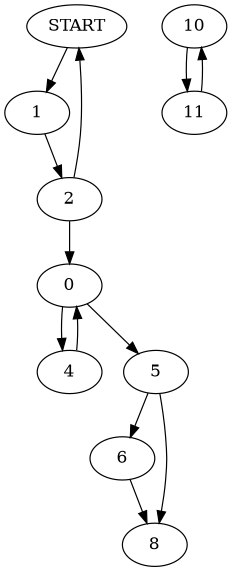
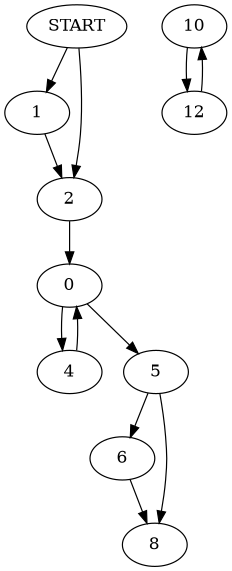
(194, 113) -> (194, 113)
(81, 119) -> (82, 107)
